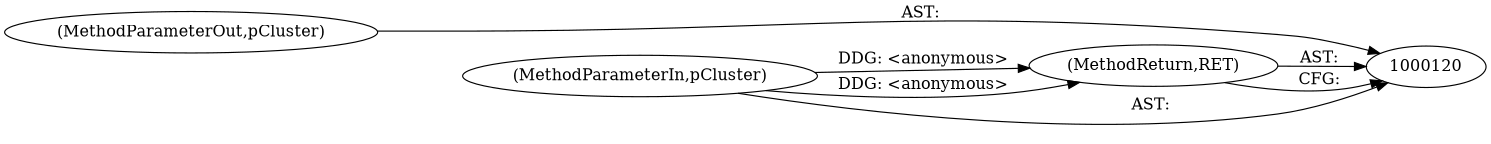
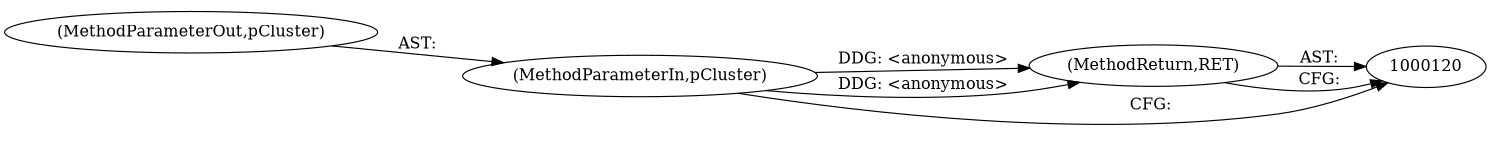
(874, 22) -> (412, 54)
(1153, 105) -> (1153, 105)
